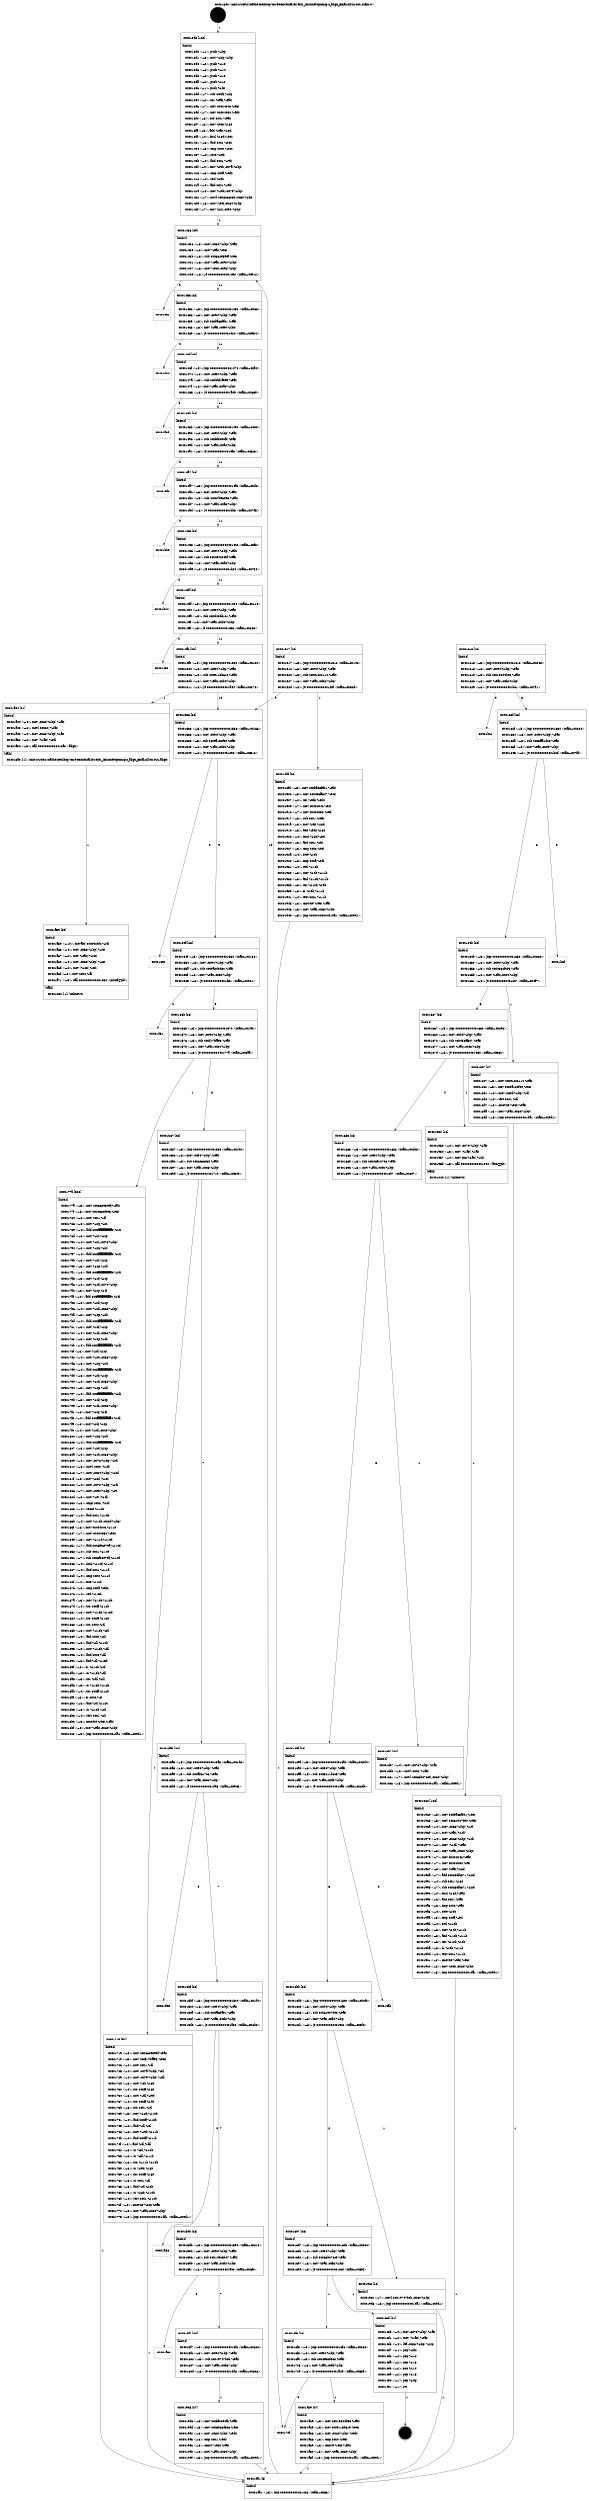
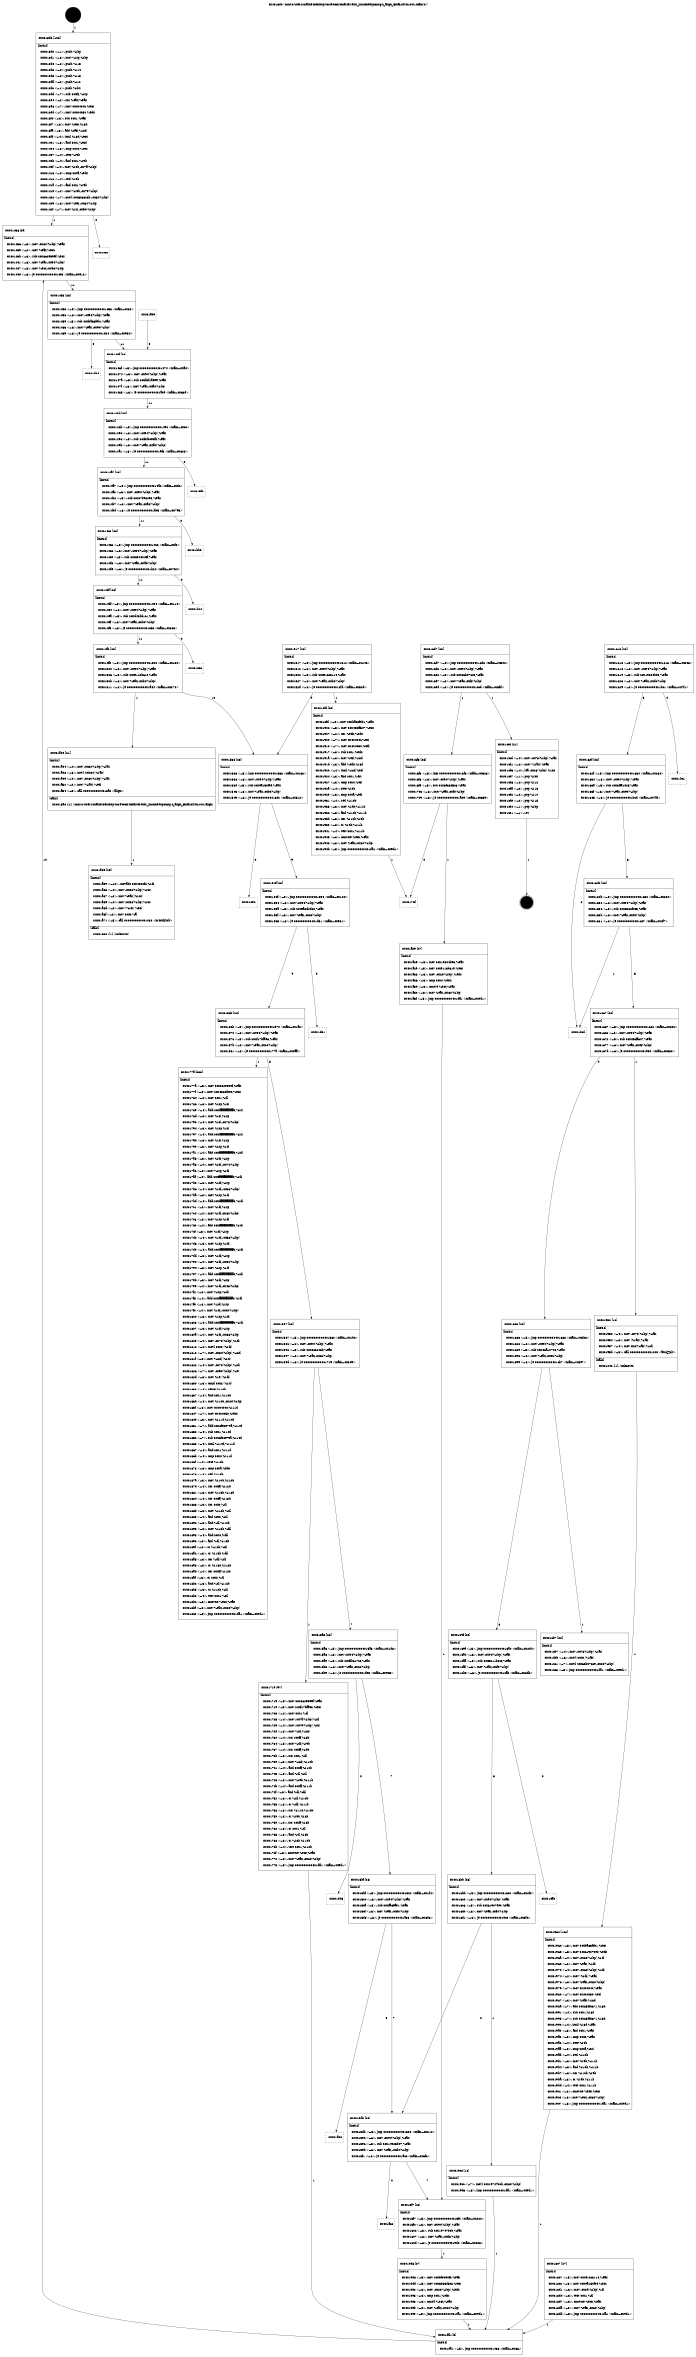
(171, 293) -> (96, 230)
(171, 411) -> (148, 334)
(511, 1023) -> (600, 976)
(327, 2128) -> (444, 2013)
(101, 2165) -> none
(306, 2468) -> (442, 1601)
